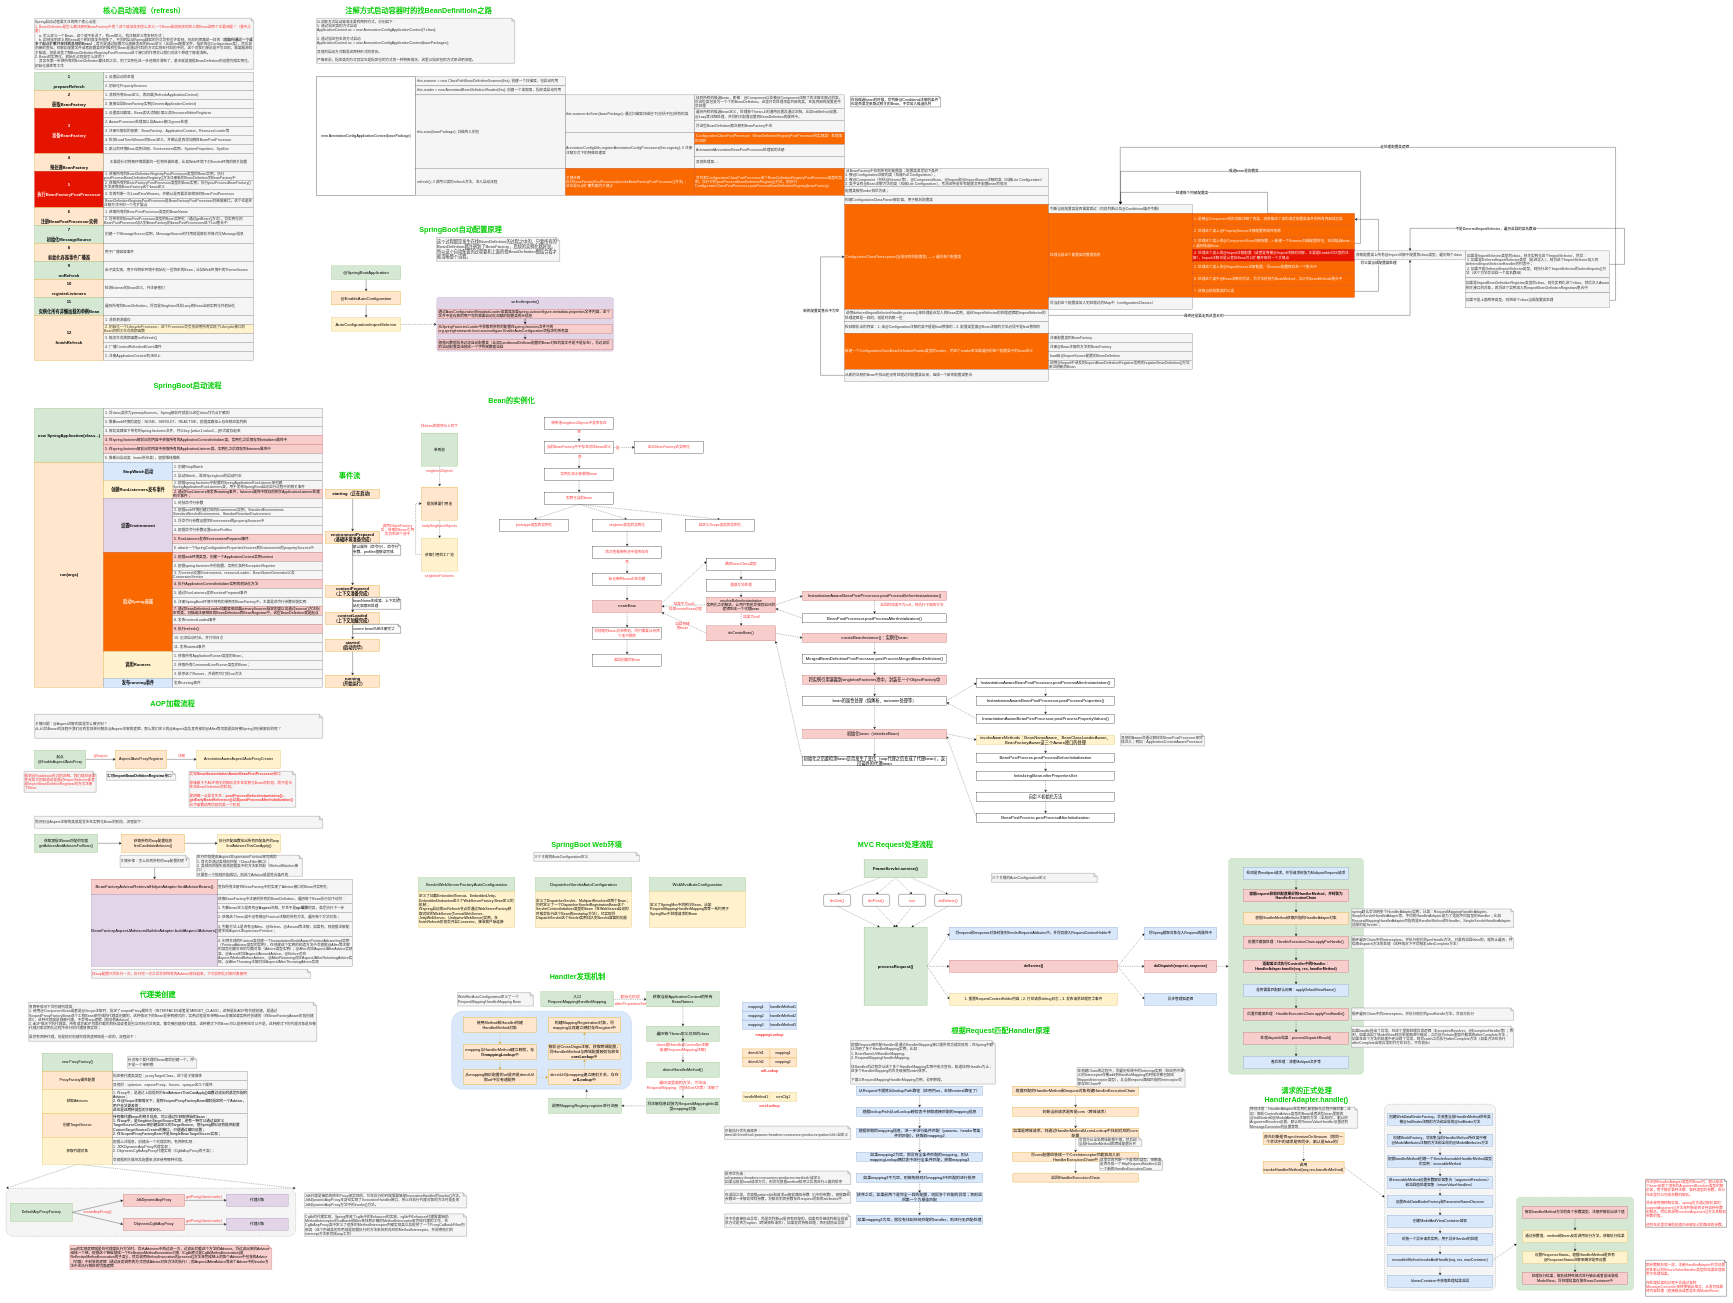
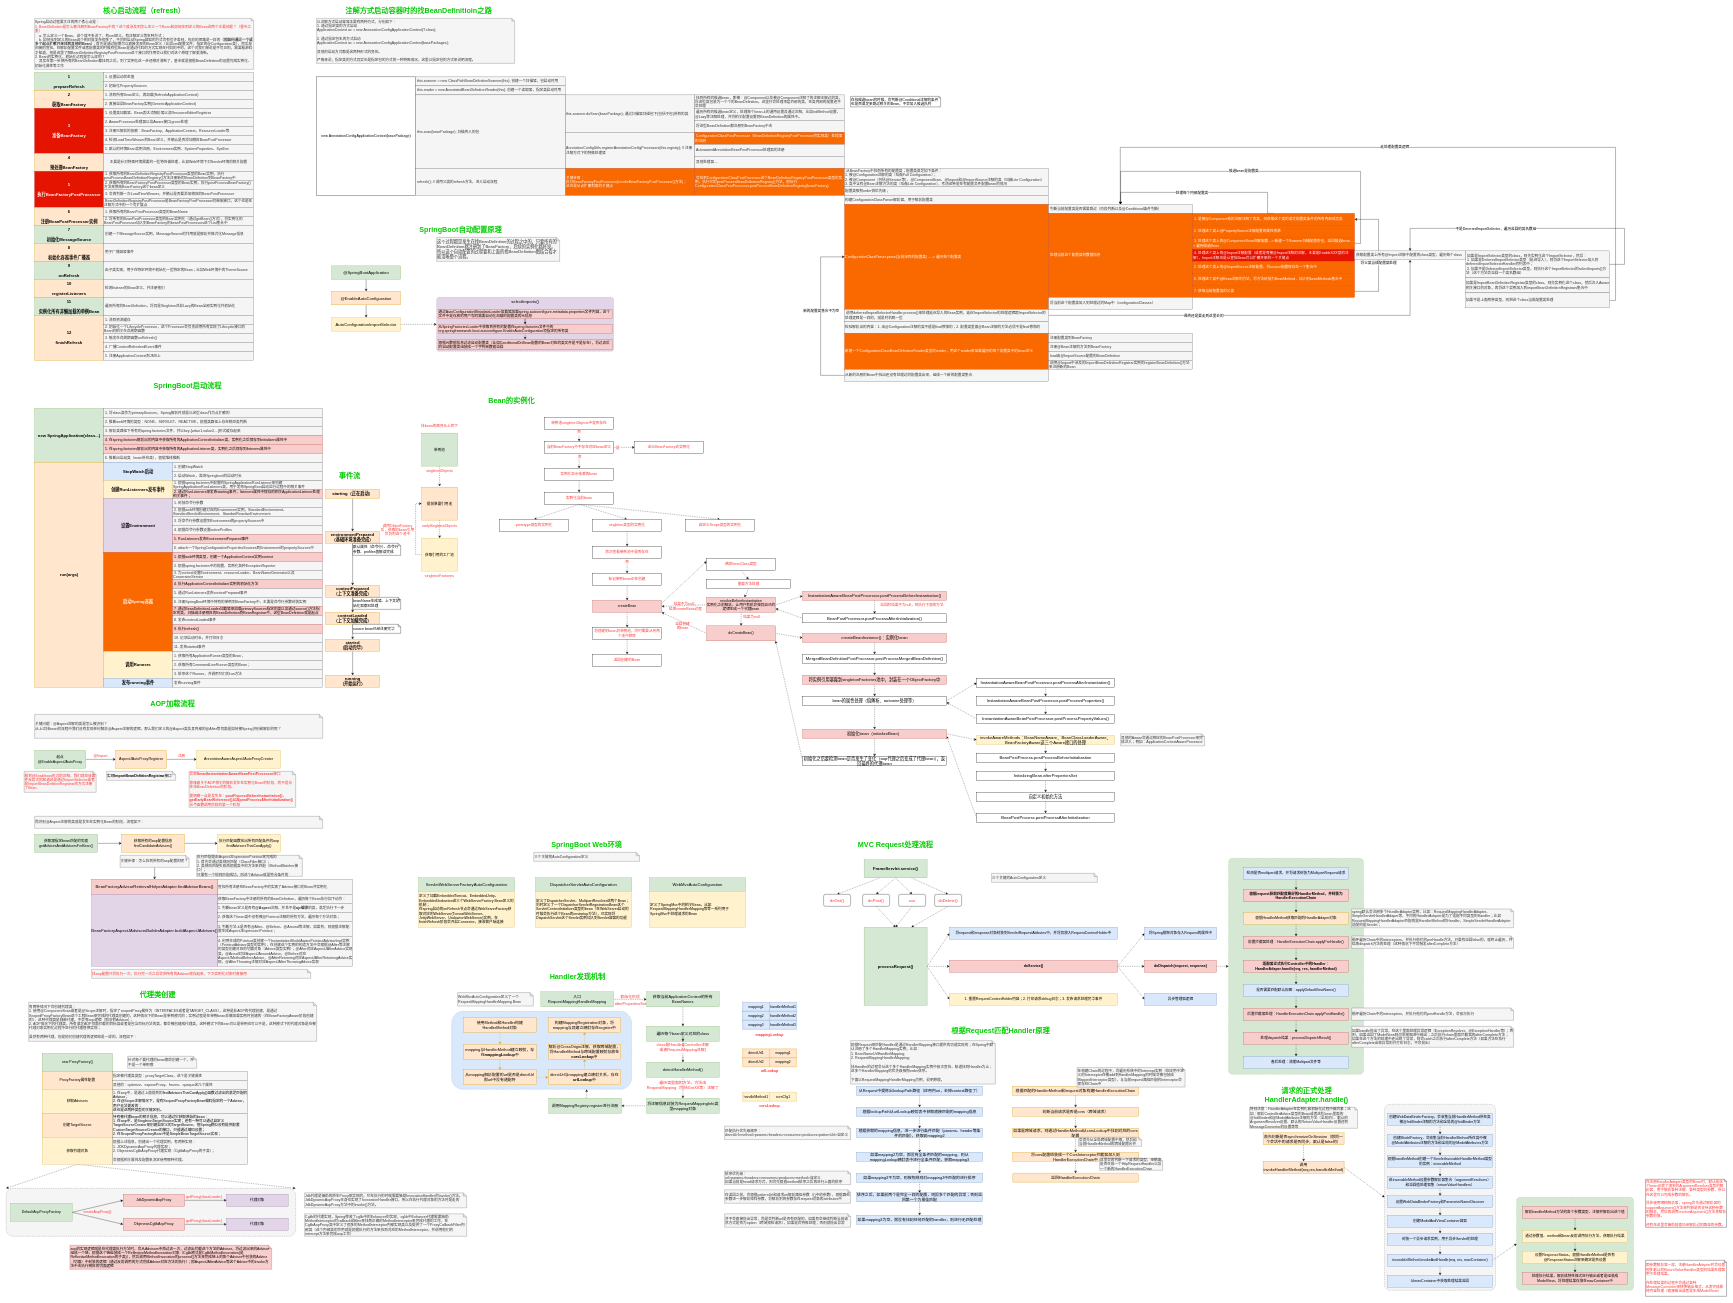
(179, 329) -> (179, 329)
(741, 585) -> (749, 584)
(877, 926) -> none
